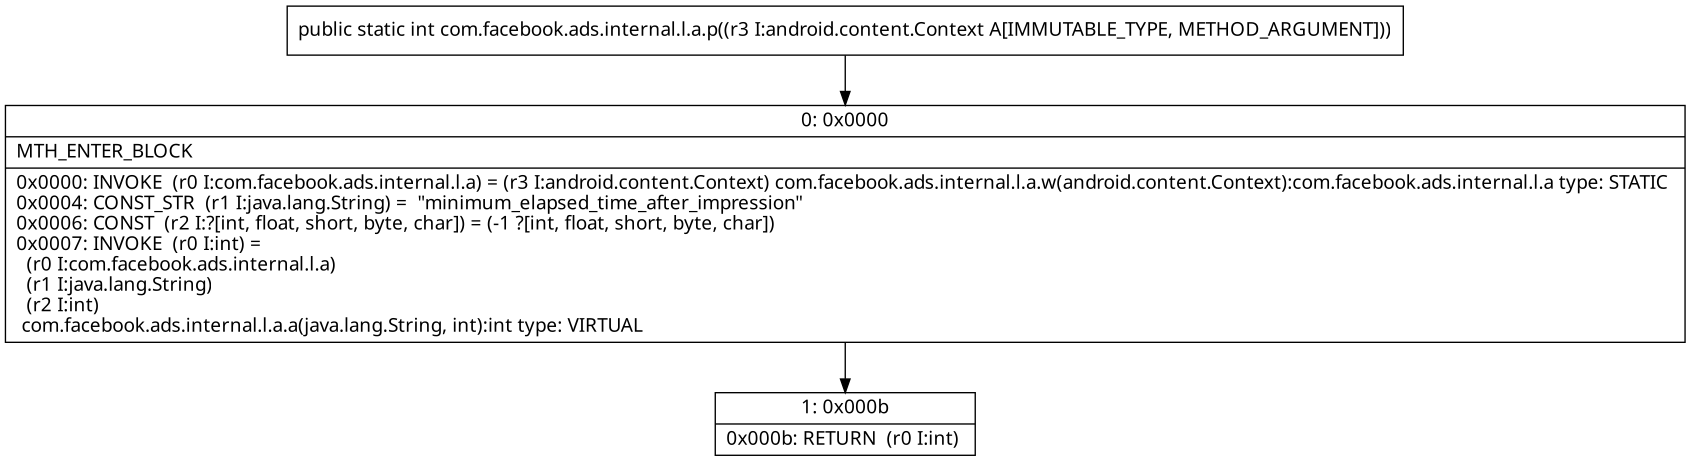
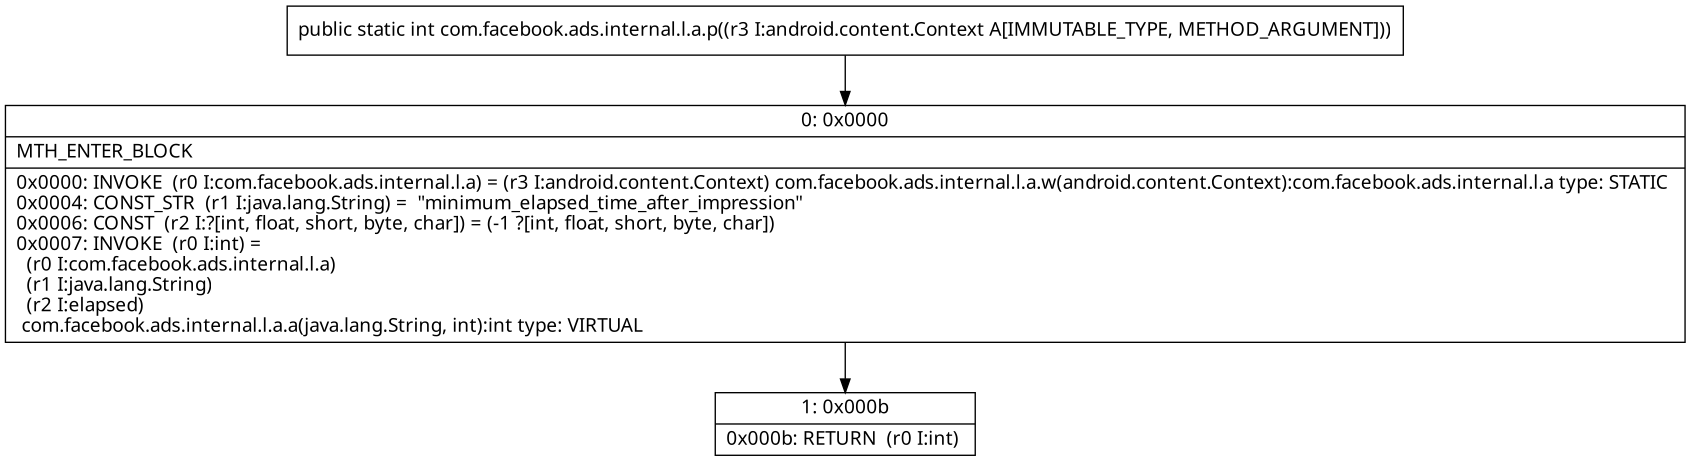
(58, 306) -> (80, 306)
